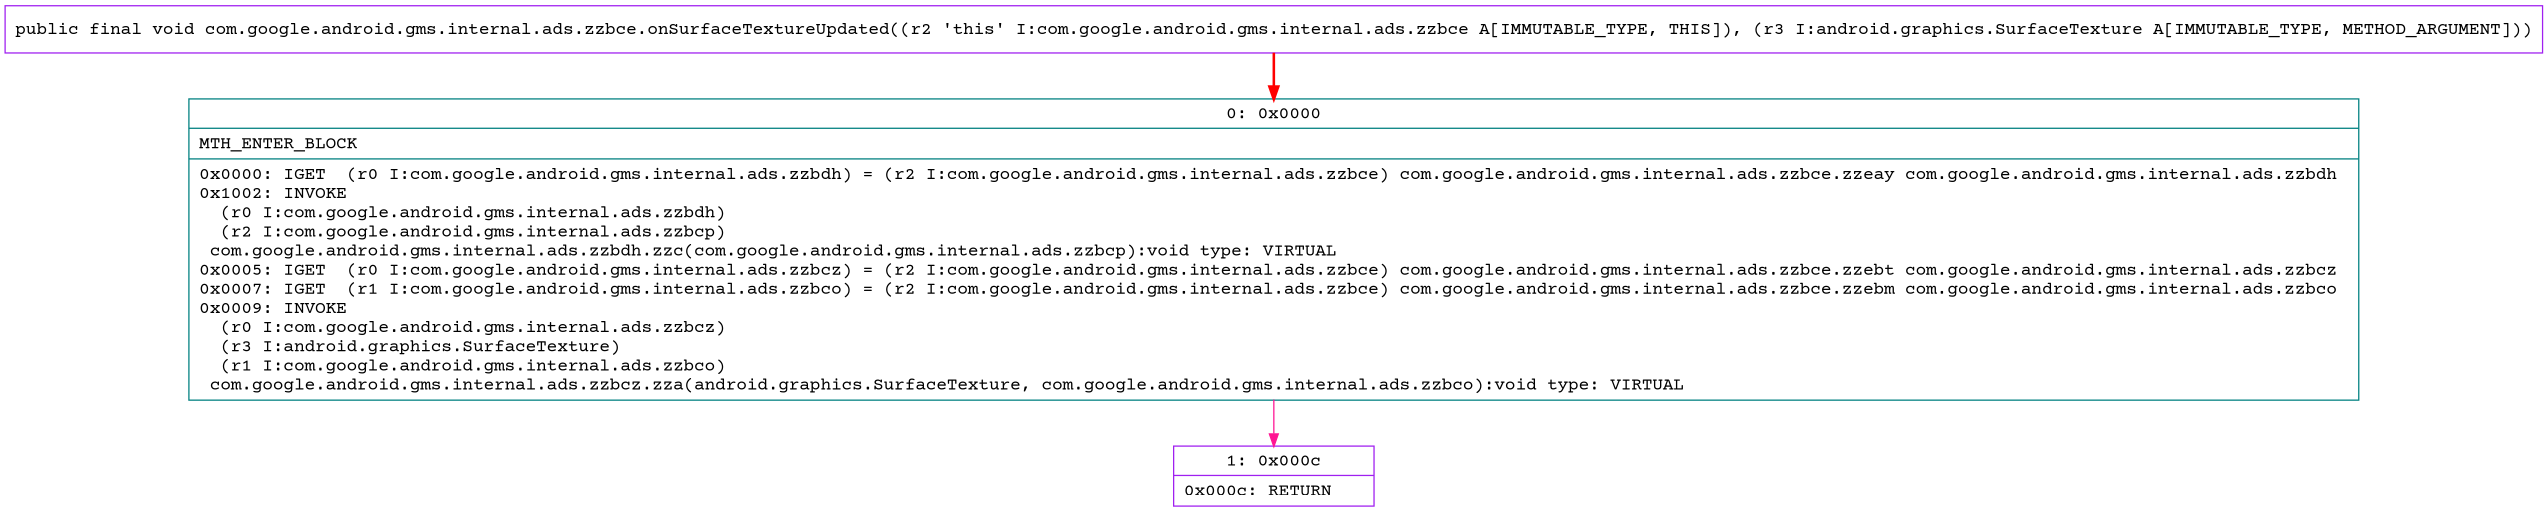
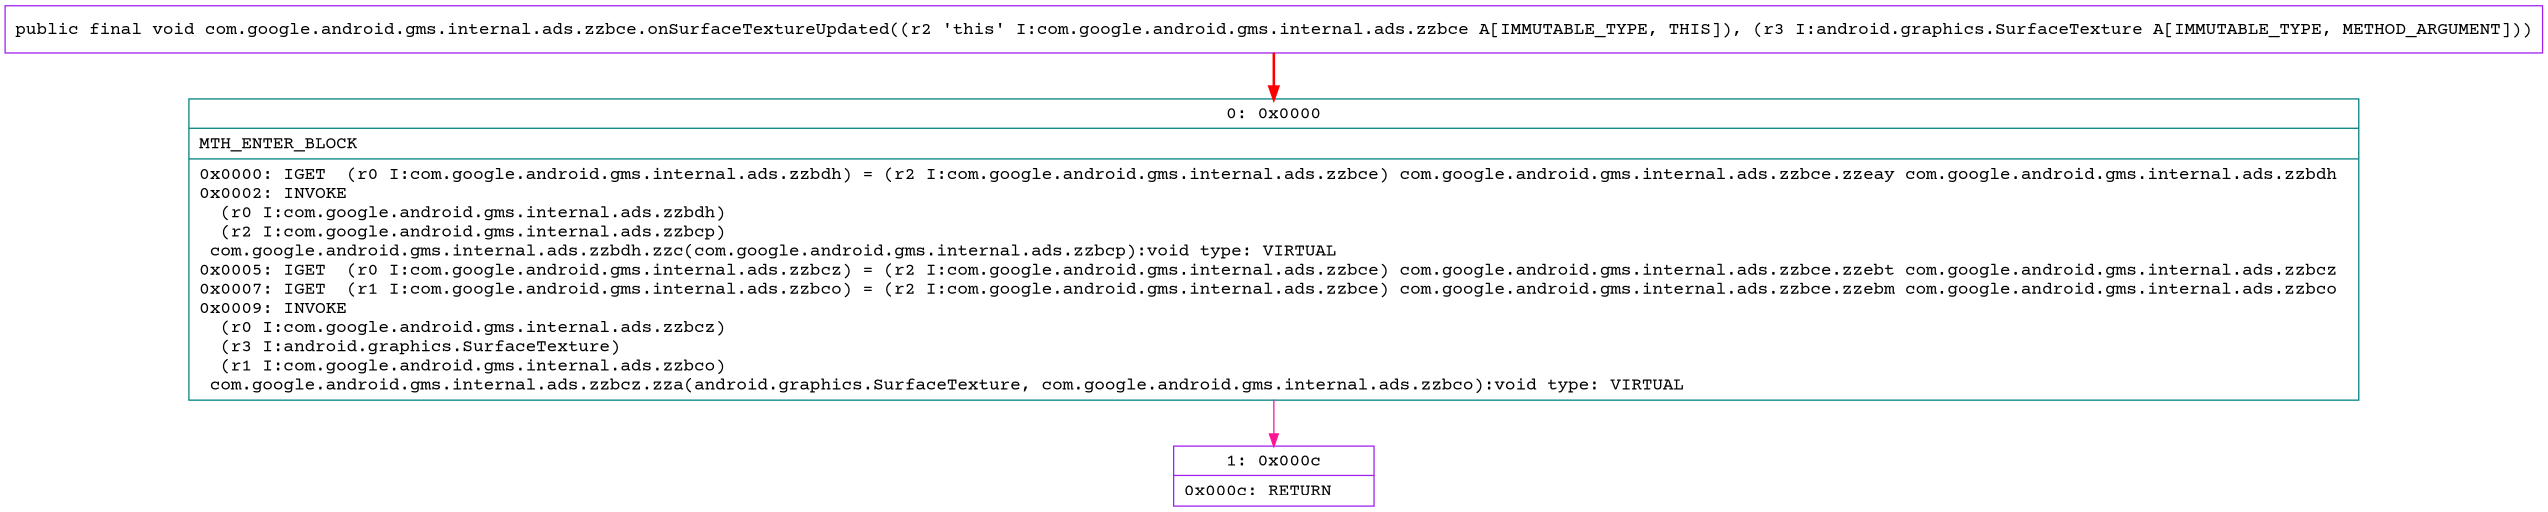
(284, 193) -> (284, 193)
